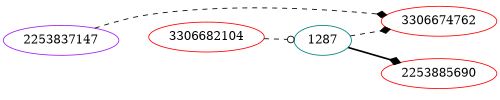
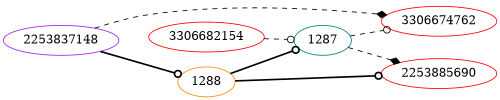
(367, 33) -> (367, 33)
(207, 37) -> (207, 37)
(61, 40) -> (61, 40)
(369, 54) -> (369, 54)
none -> (207, 82)
